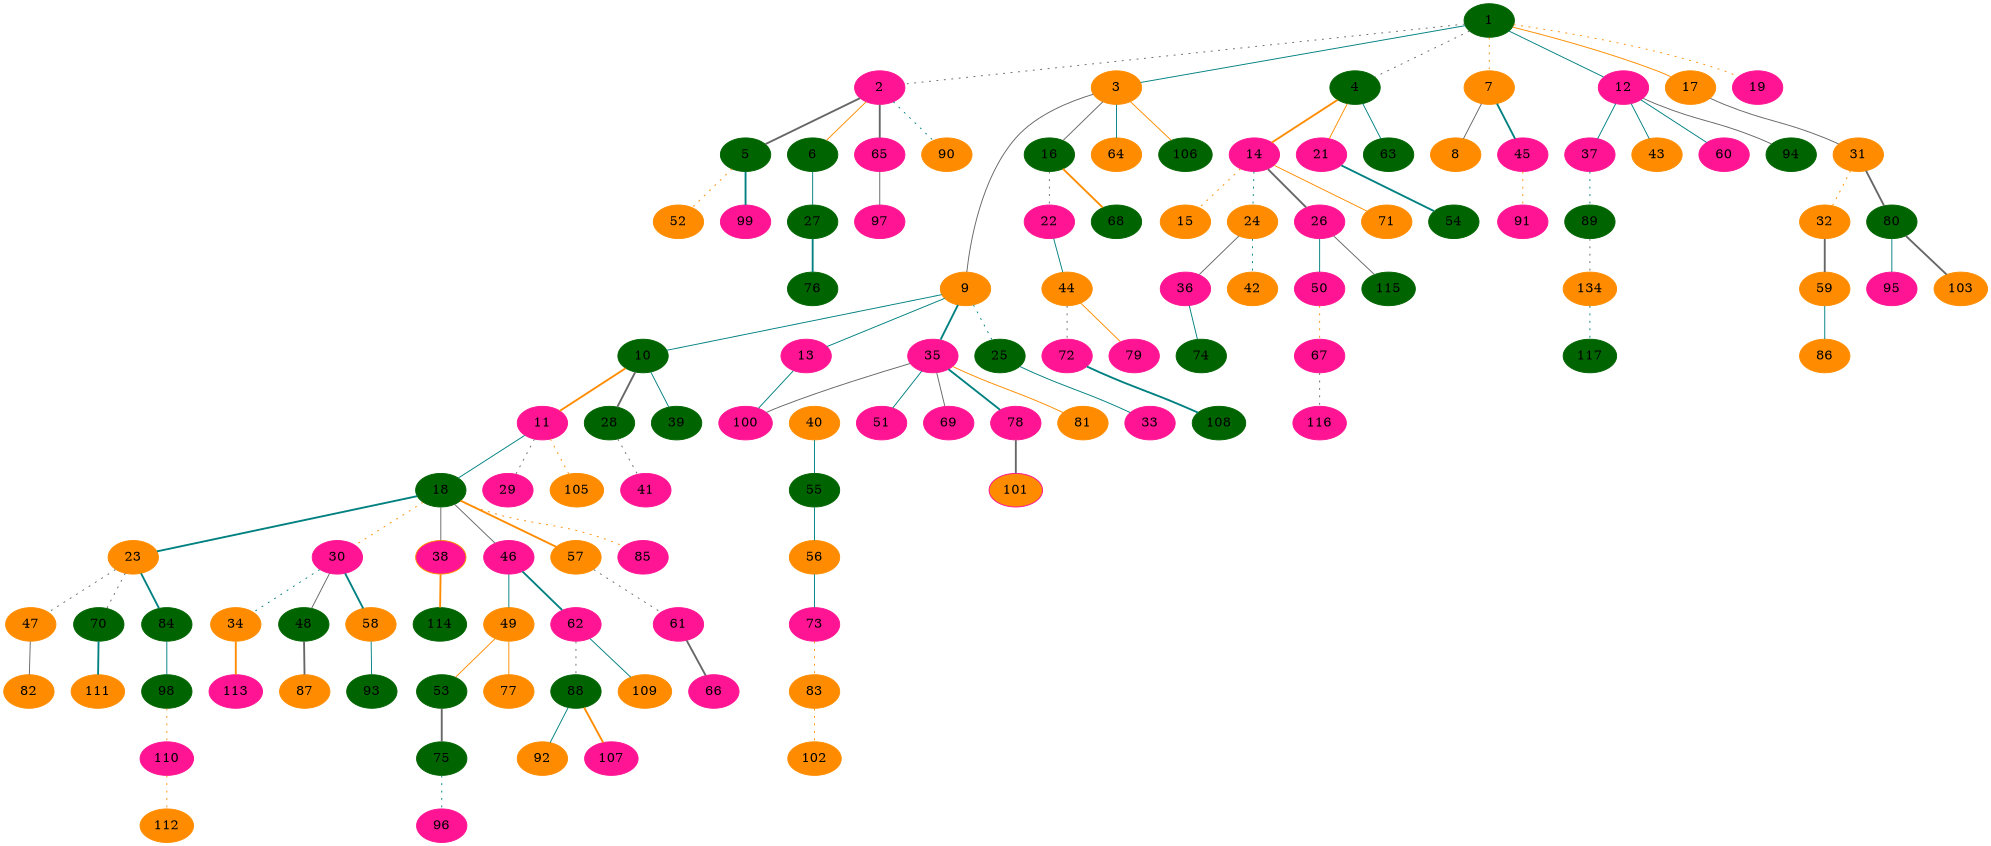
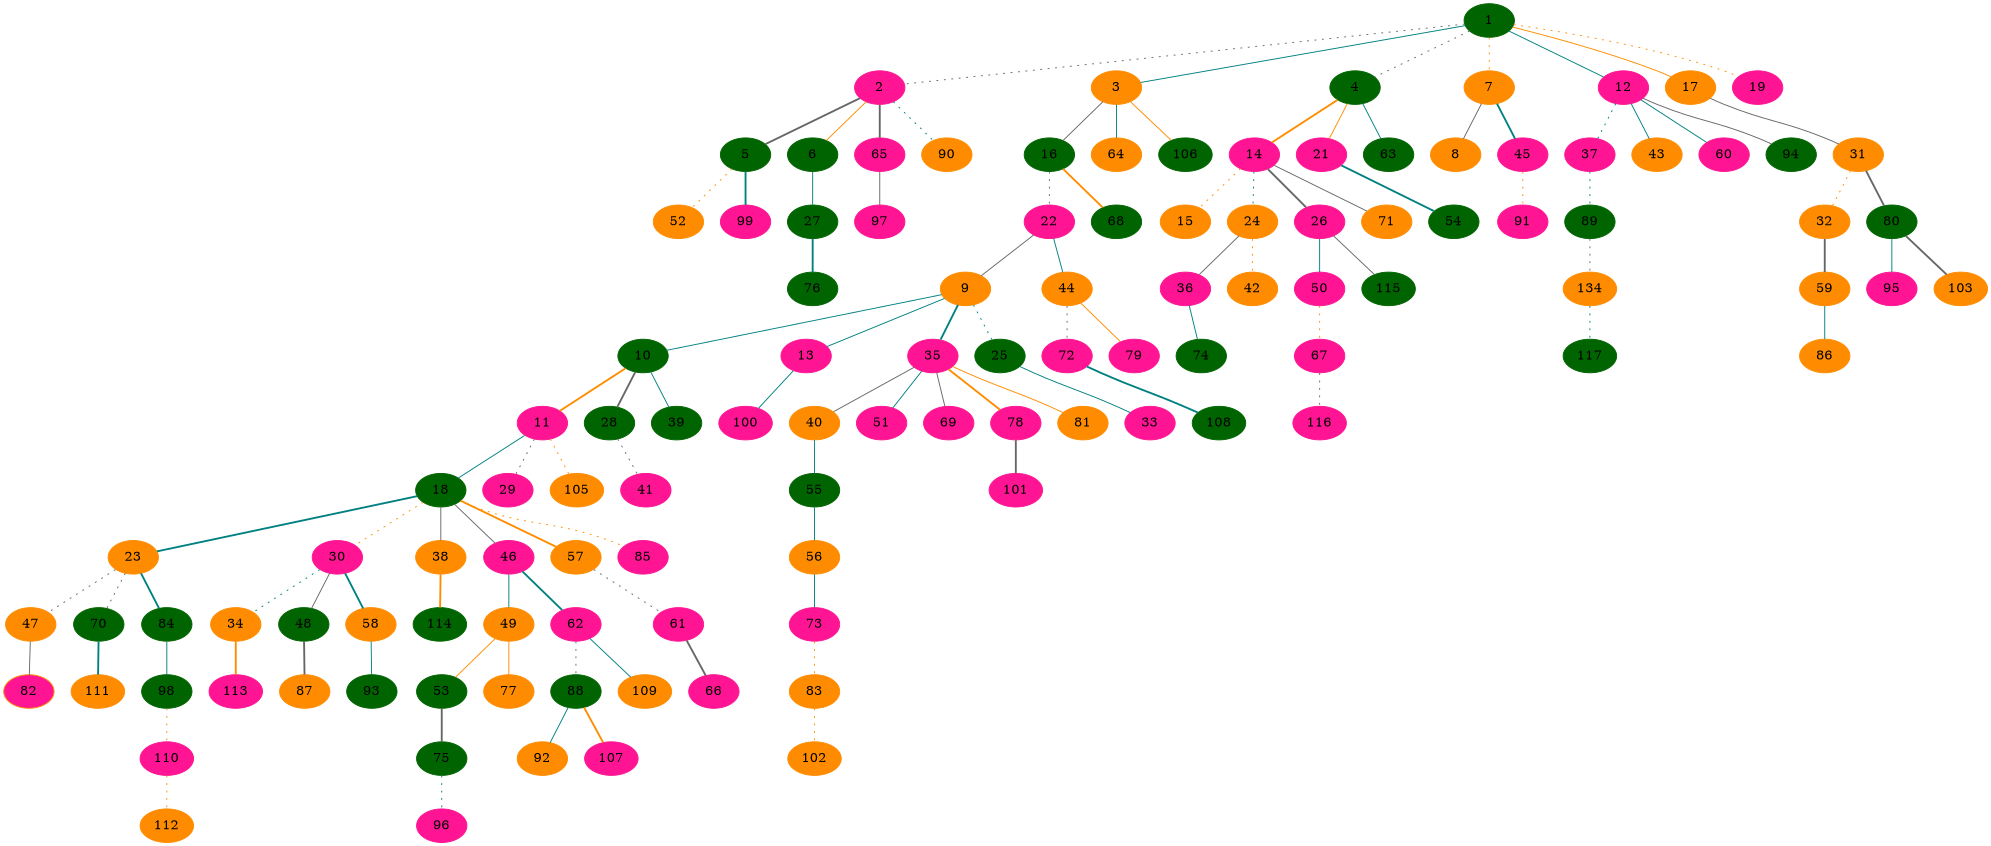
(1607, 121) -> (1607, 121)
(1000, 160) -> (1007, 255)
(1321, 188) -> (1321, 188)
(1253, 255) -> (1253, 255)
(838, 386) -> (874, 389)
(974, 389) -> (974, 389)
(1016, 490) -> (1016, 490)
(441, 557) -> (441, 557)
(29, 692) -> (29, 692)
